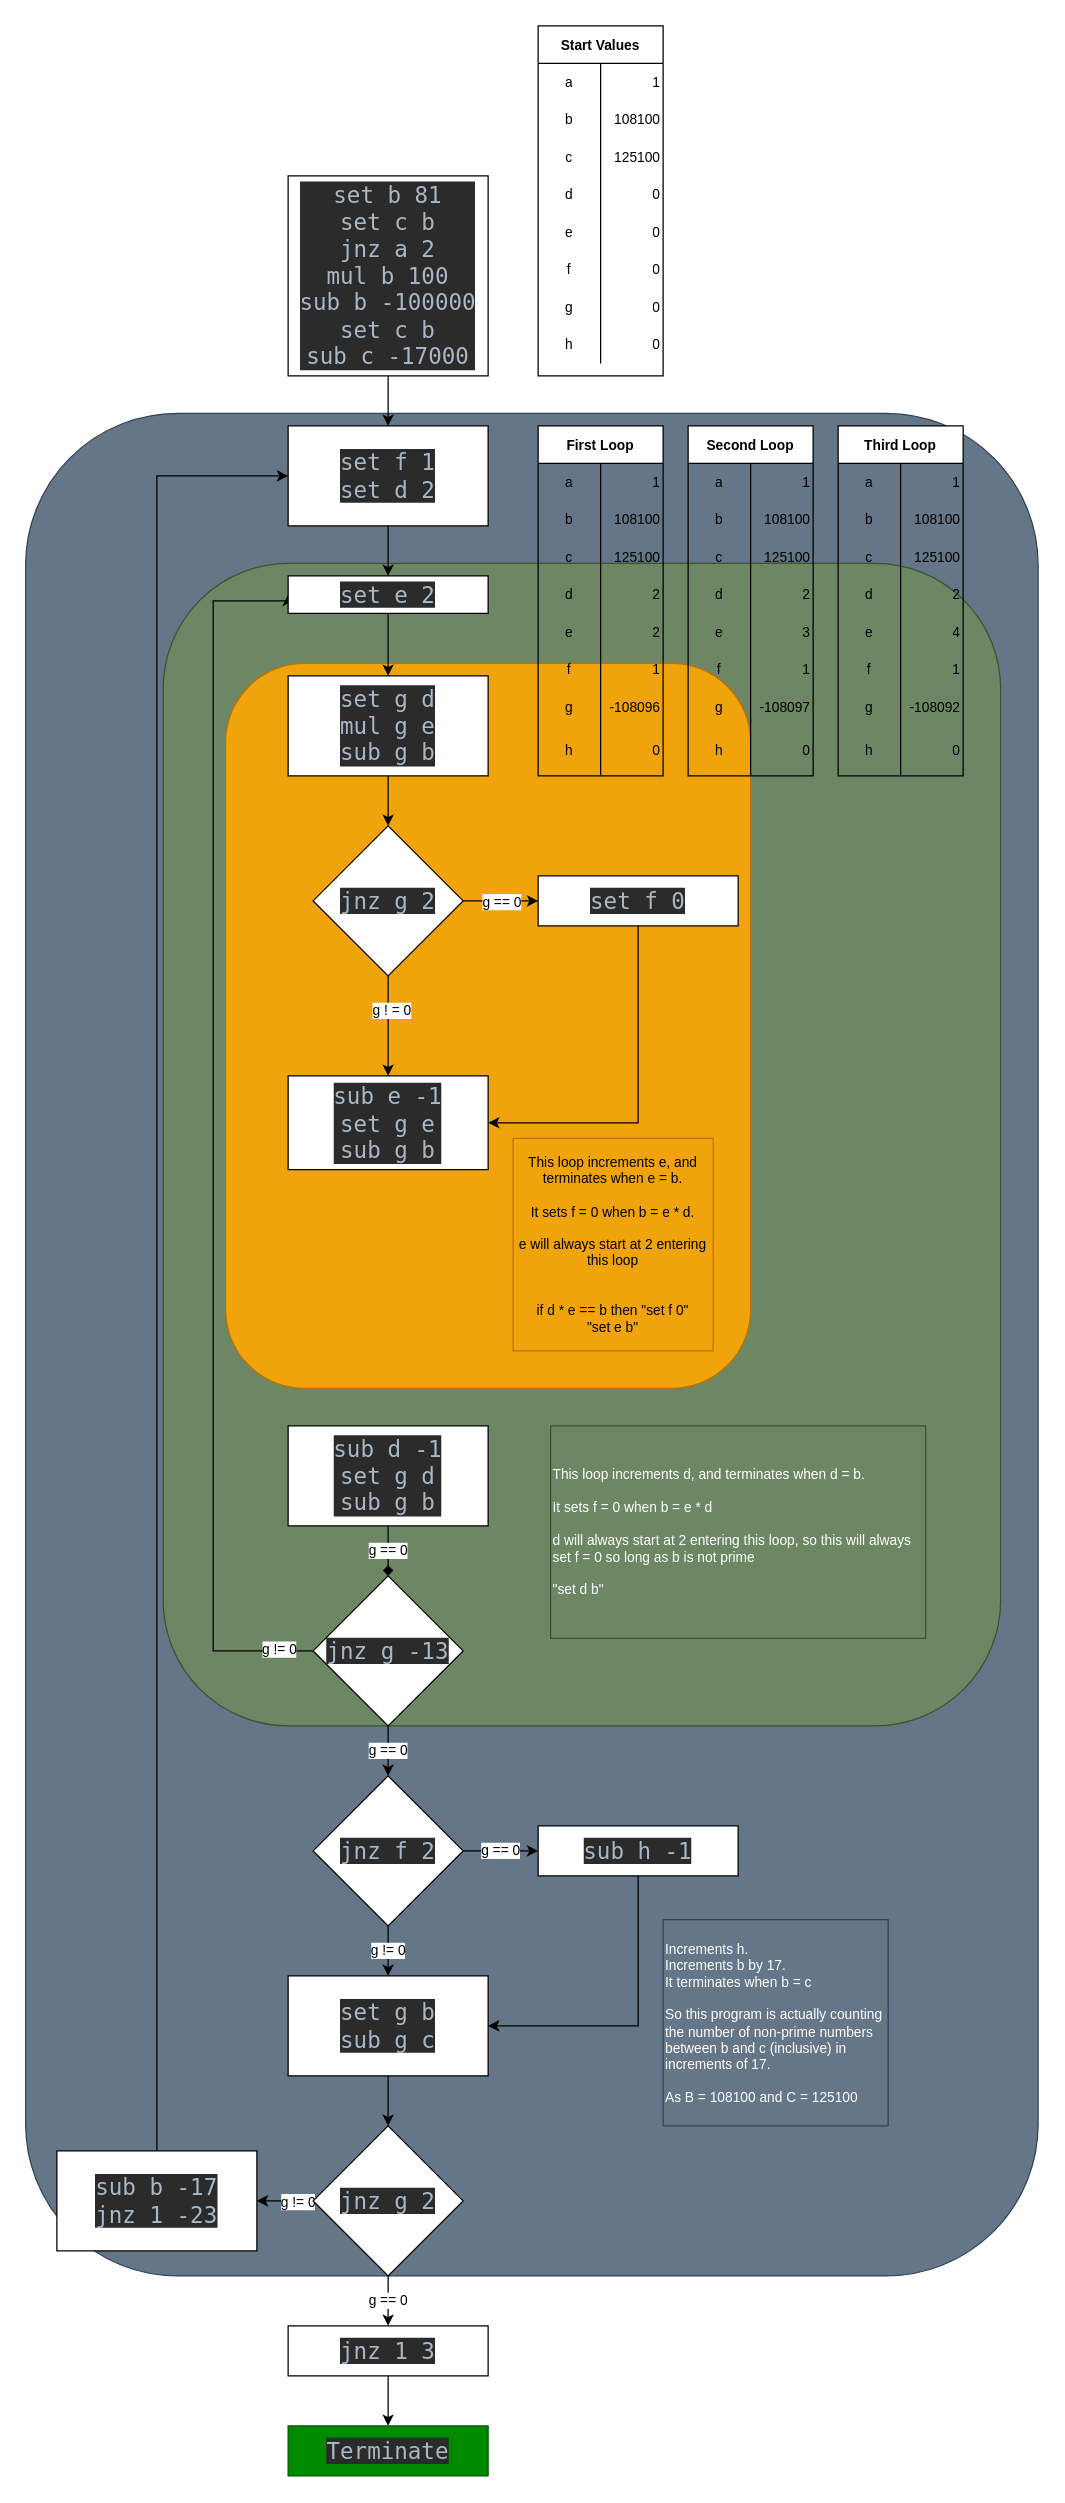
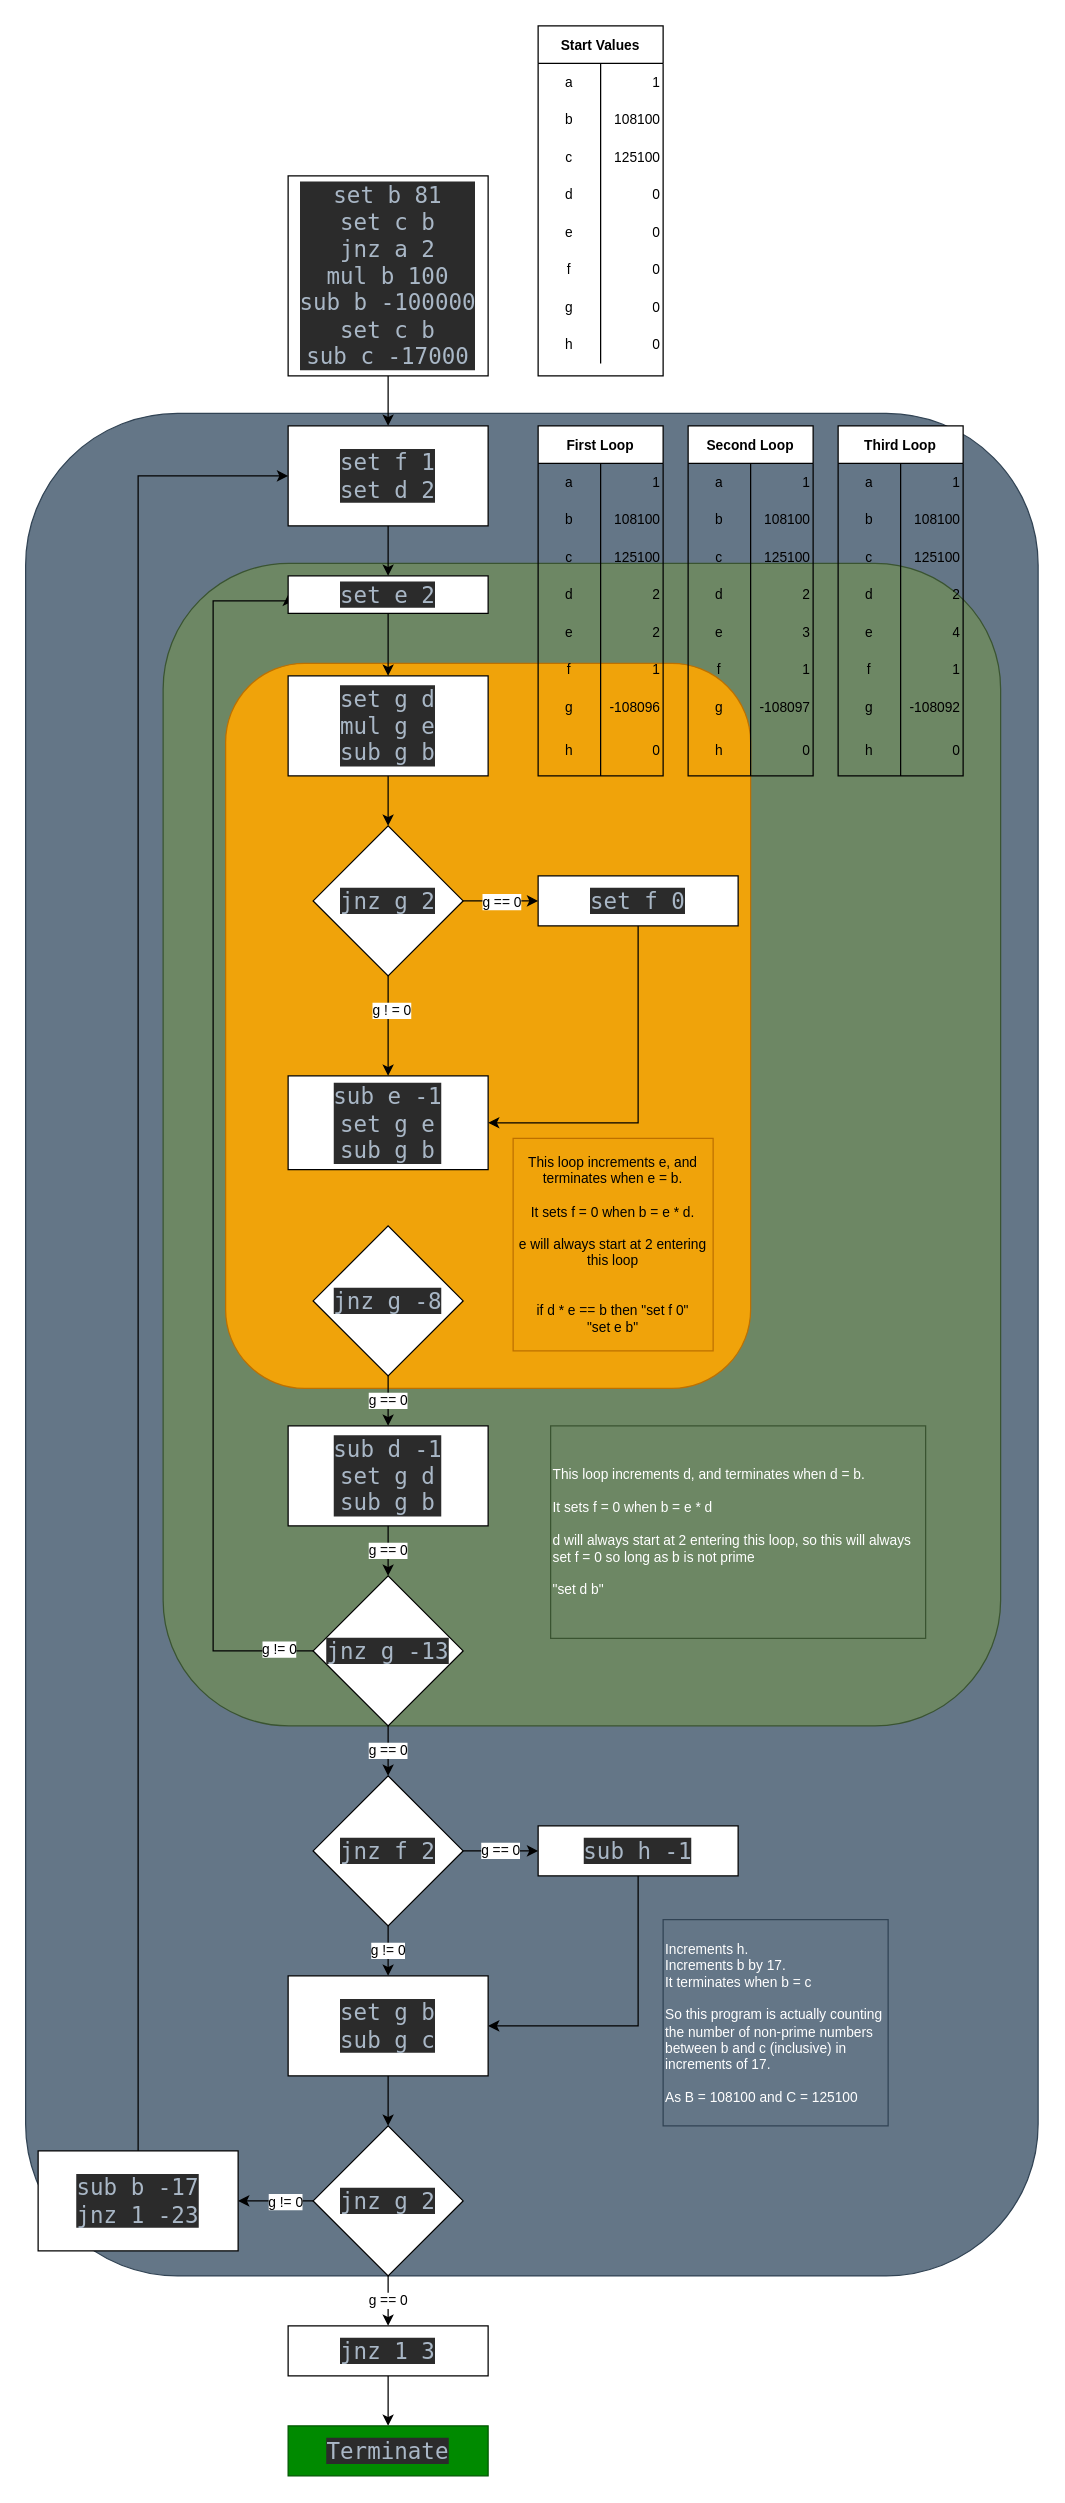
none -> (388, 1301)
none -> (388, 1397)
(388, 1565) -> (388, 1566)
(157, 2201) -> (138, 2201)
